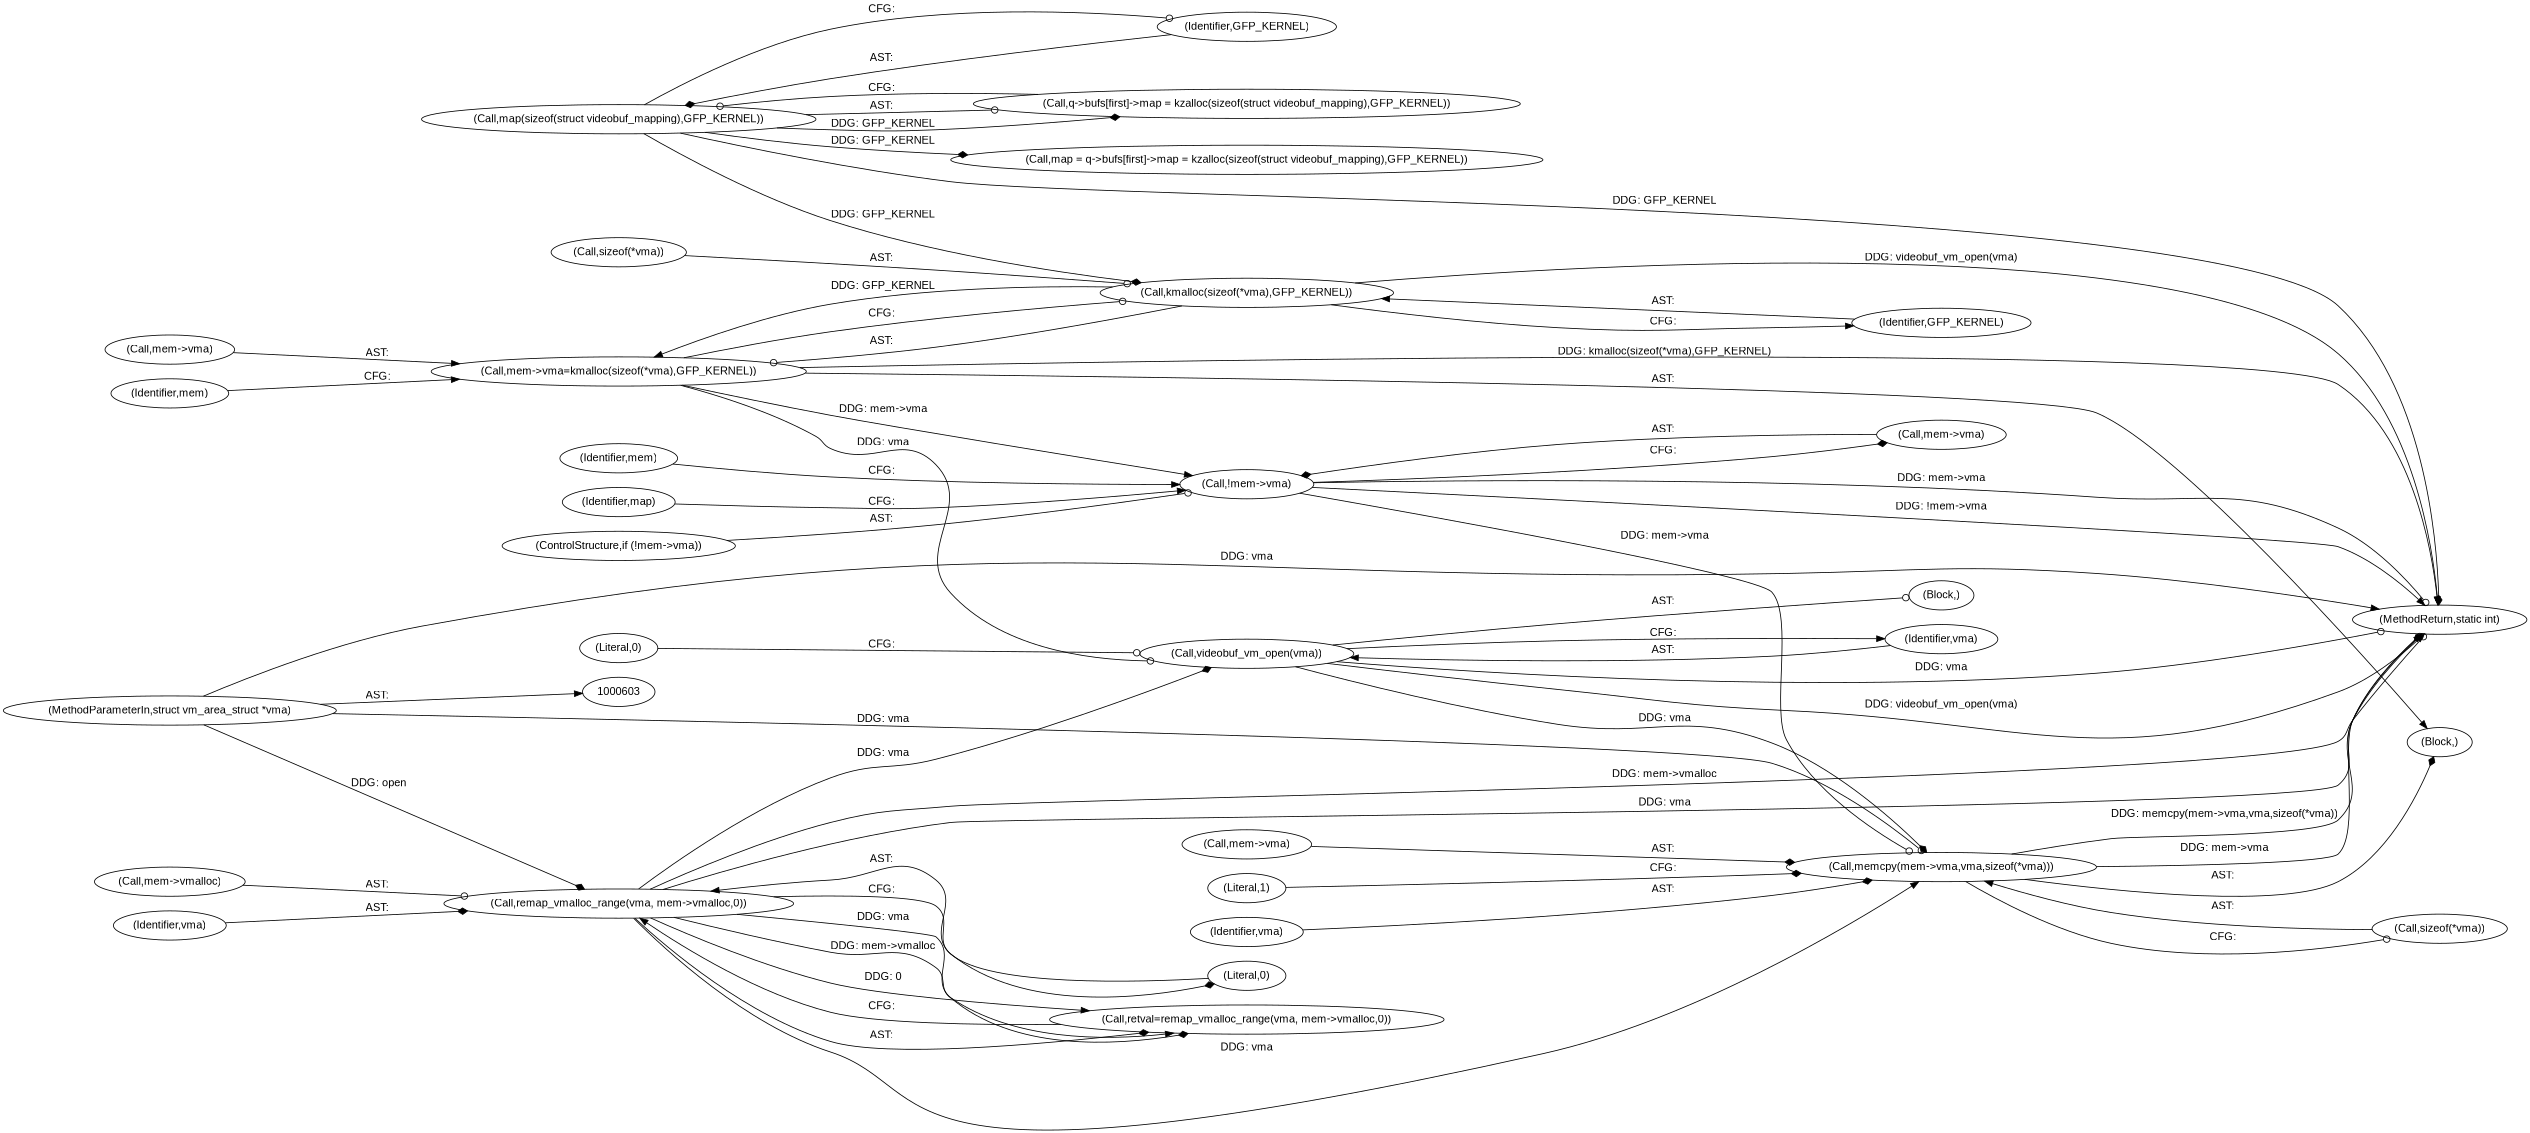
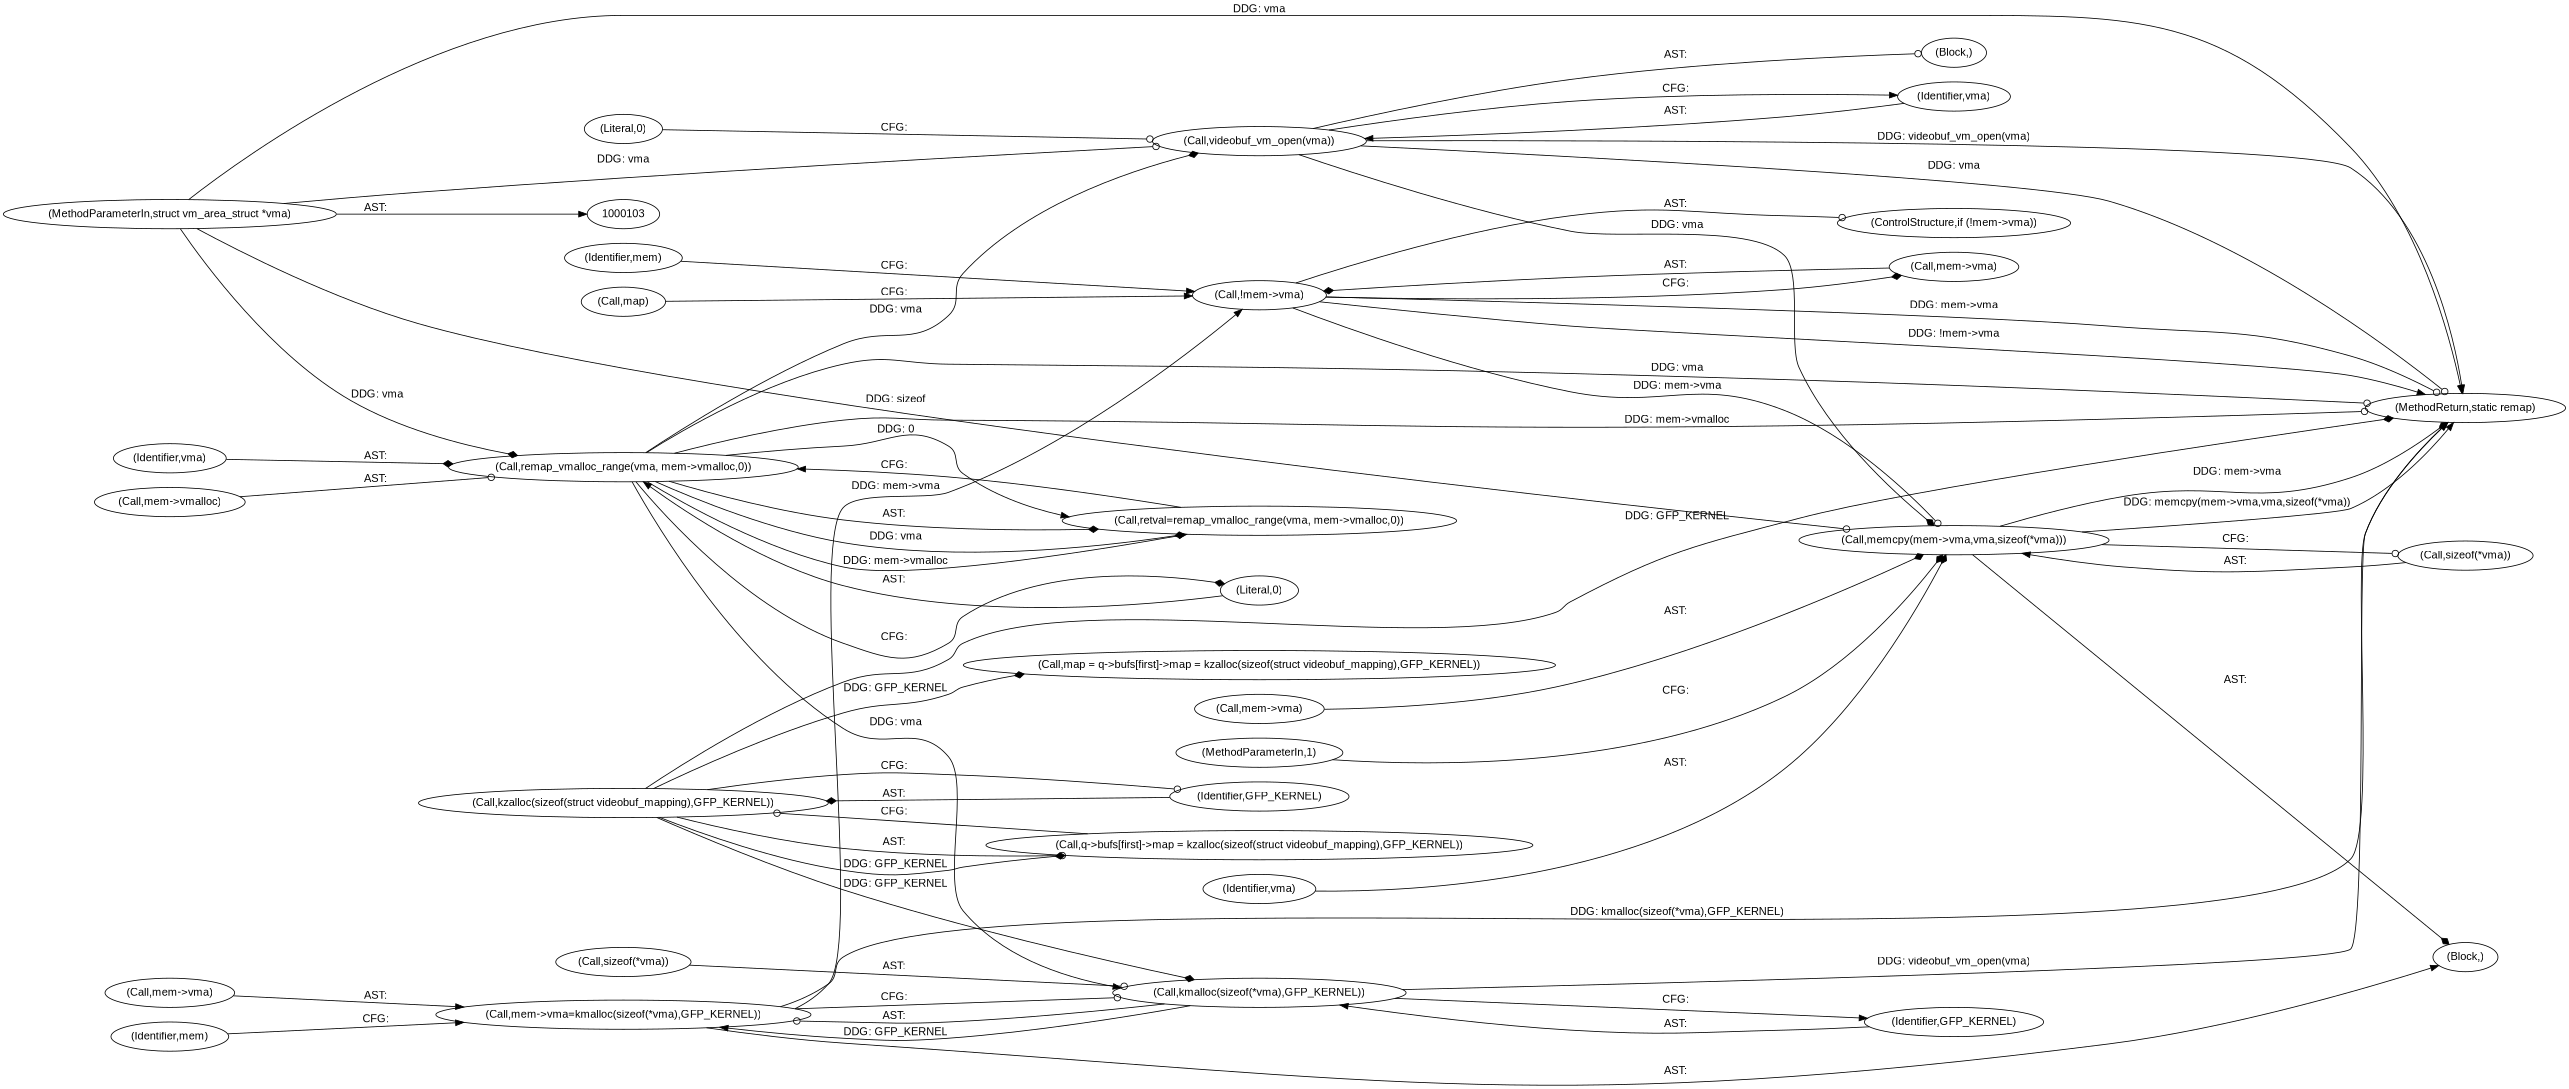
(619, 119) -> (623, 803)
(949, 499) -> (718, 172)
(619, 502) -> (623, 302)
(956, 523) -> (1563, 217)
(2440, 620) -> (2465, 408)
(619, 692) -> (623, 214)
(883, 719) -> (896, 399)
(379, 783) -> (377, 395)
(1247, 888) -> (1259, 753)
(1263, 1108) -> (898, 739)
